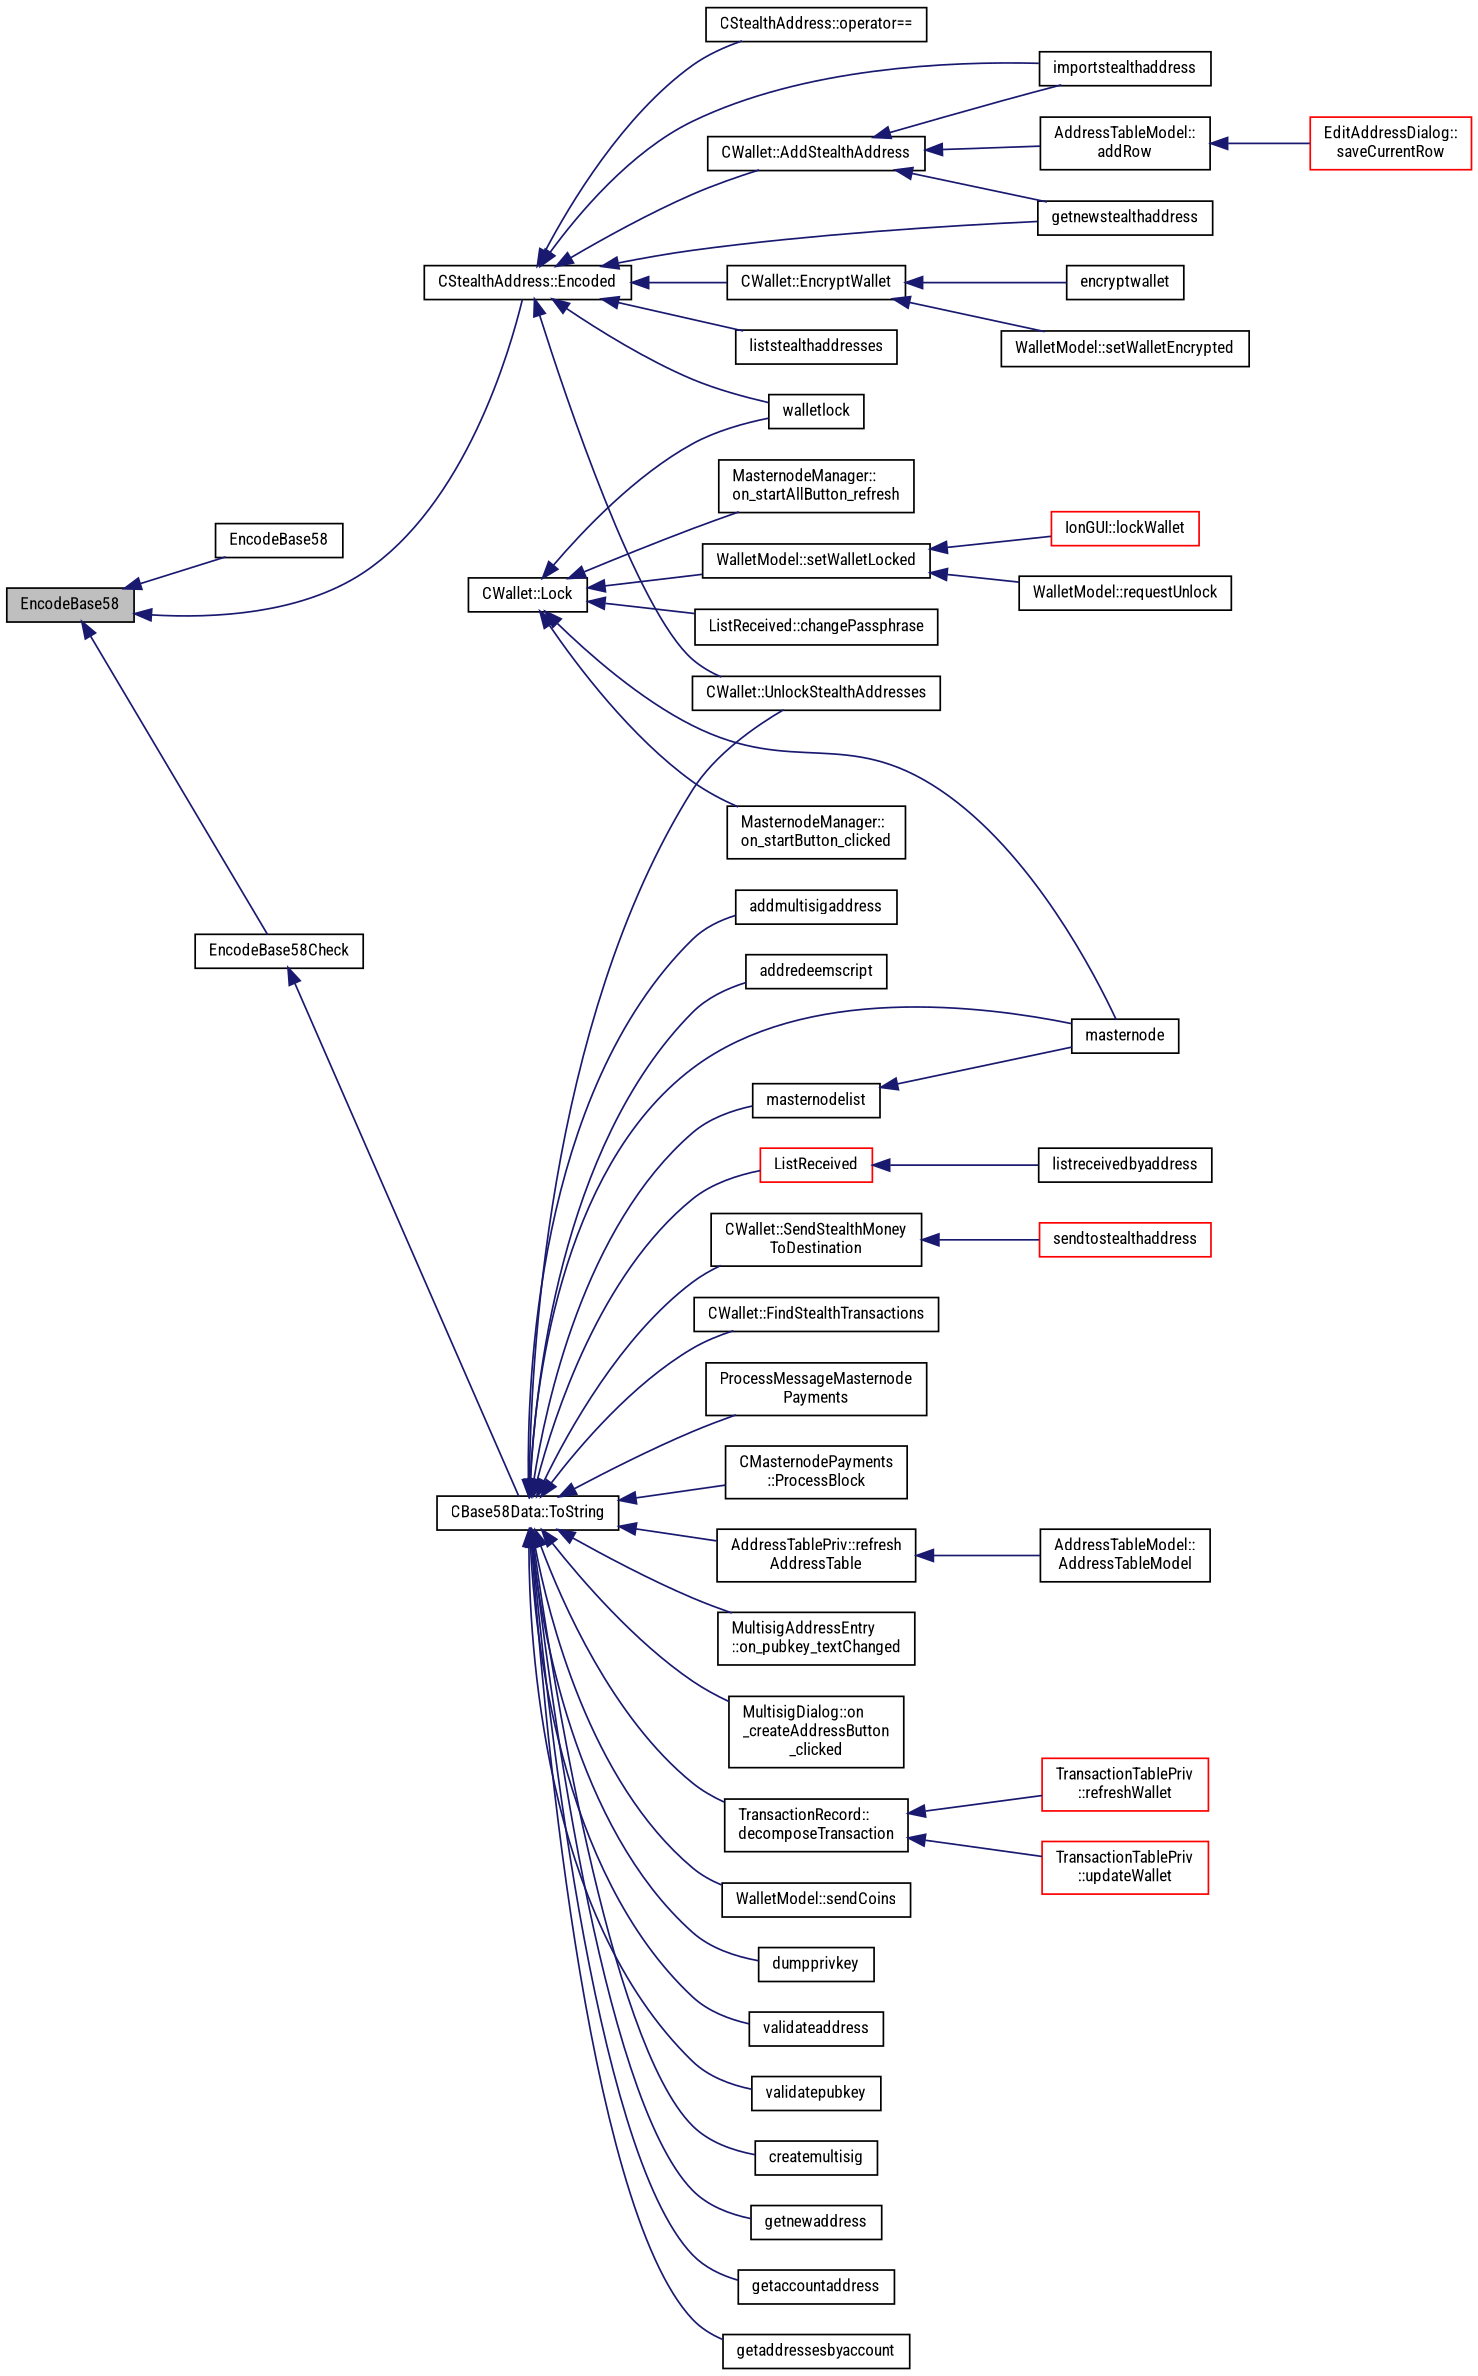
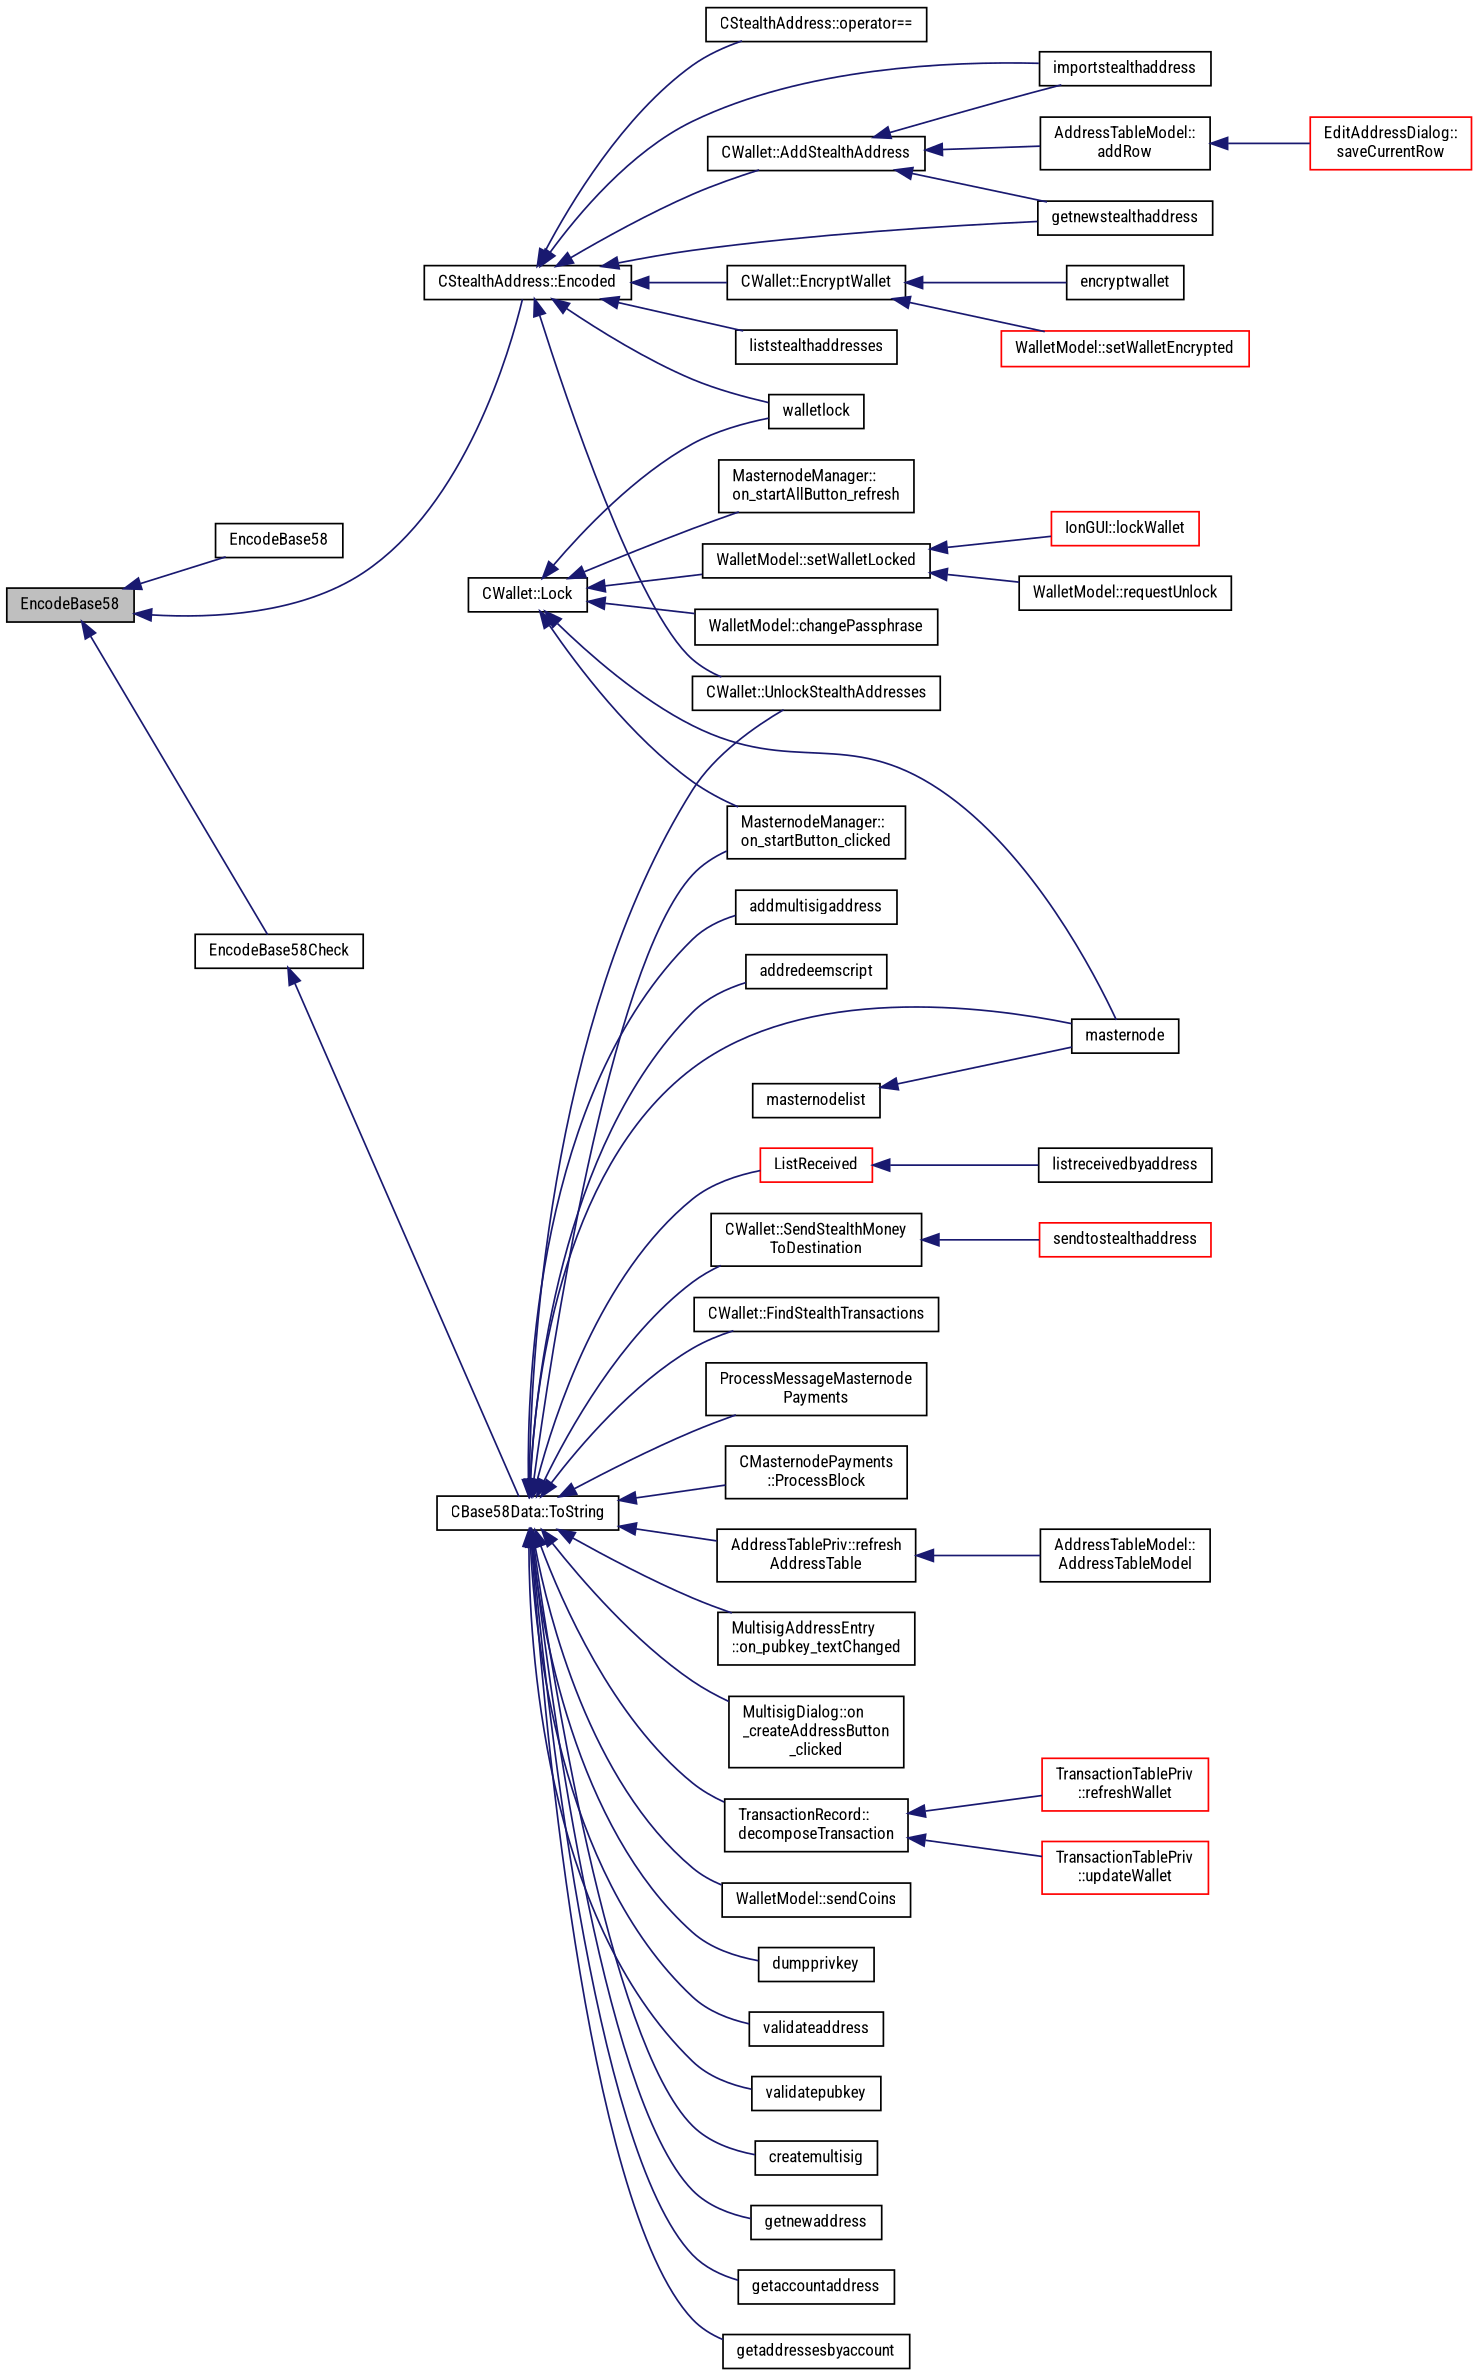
(1125, 349) -> (1125, 349)
(816, 627) -> (816, 627)
(599, 1262) -> (592, 1149)
